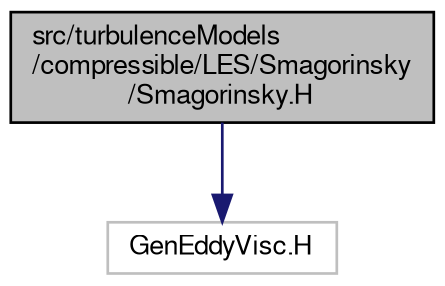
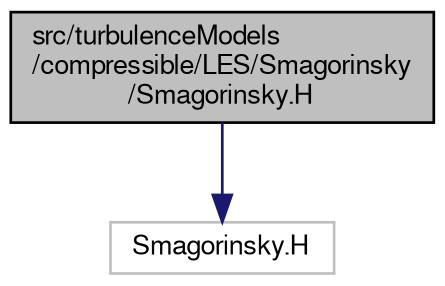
(222, 248) -> (222, 248)
